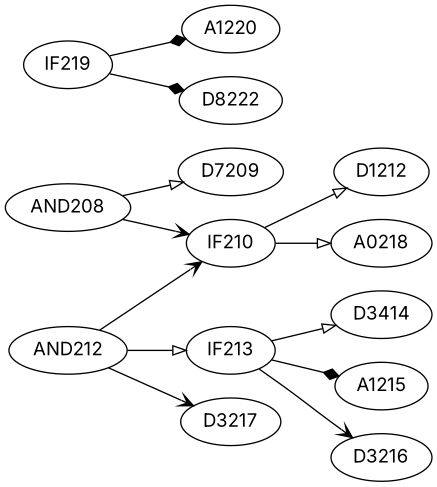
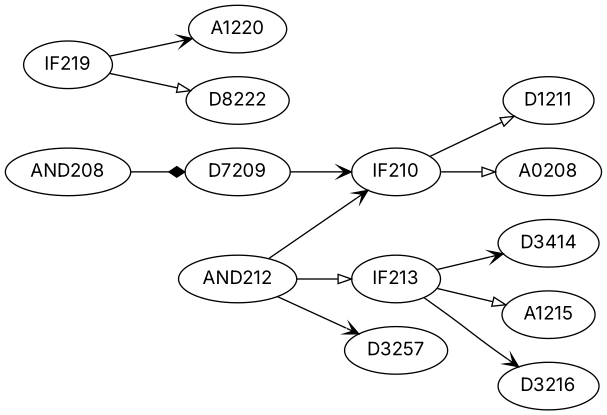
(140, 49) -> (144, 49)
(139, 80) -> (143, 81)
(382, 172) -> (549, 100)
(146, 190) -> (150, 172)
(149, 225) -> (314, 172)
(382, 243) -> (549, 172)
(297, 335) -> (464, 263)
(297, 366) -> (465, 295)
(231, 422) -> (396, 350)
